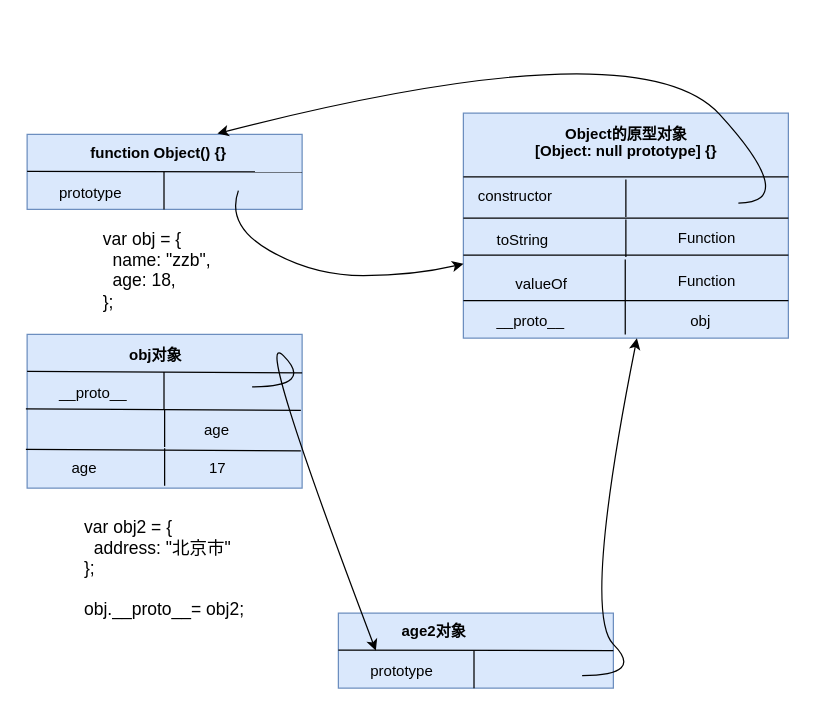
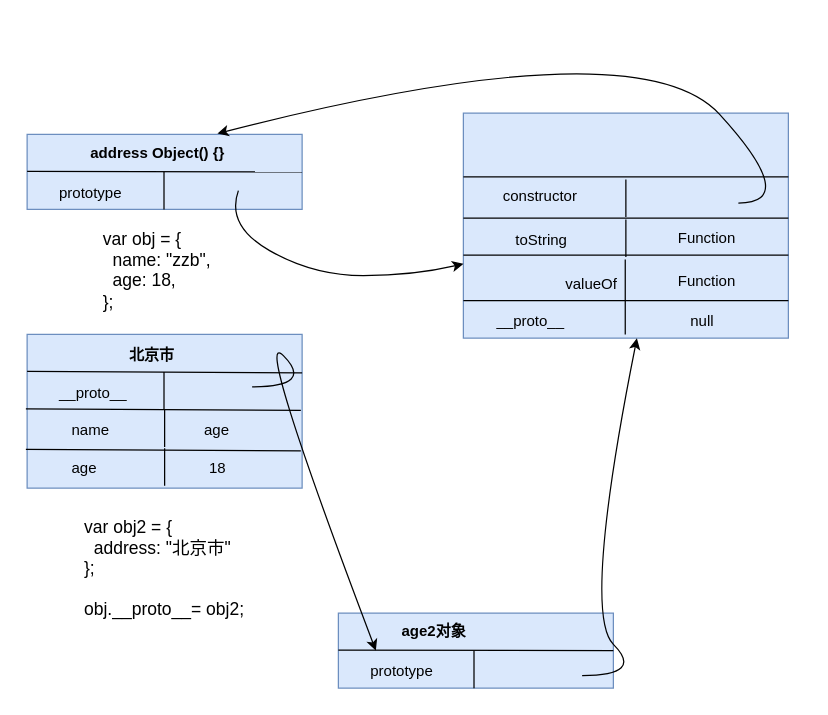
(626, 141) -> none
(169, 153) -> (167, 153)
(519, 197) -> (544, 197)
(532, 241) -> (551, 241)
(551, 284) -> (601, 284)
(703, 322) -> (704, 322)
(157, 356) -> (152, 356)
none -> (101, 431)
(218, 468) -> (218, 468)
